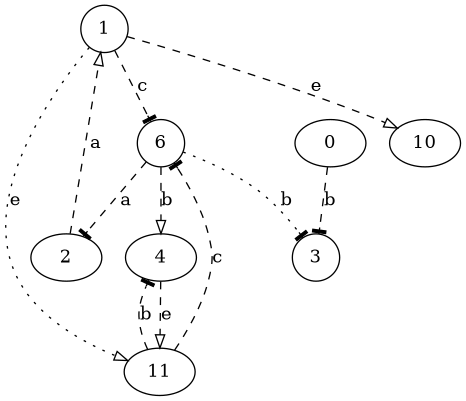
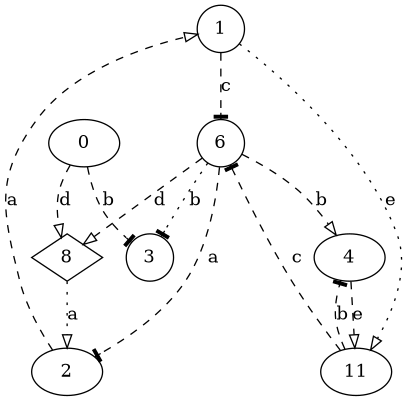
(425, 143) -> none
none -> (67, 258)
